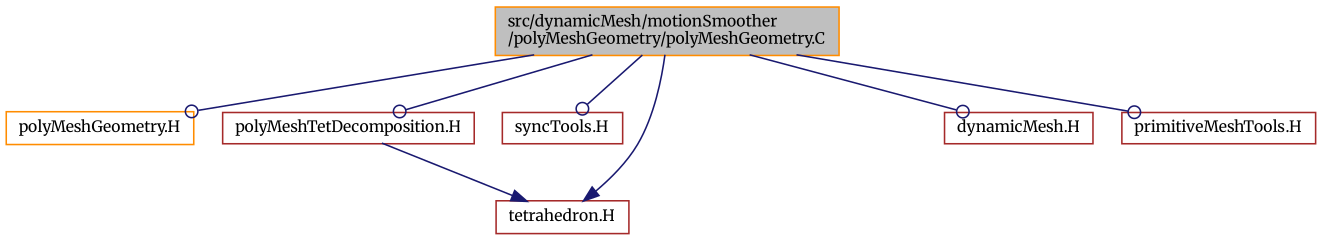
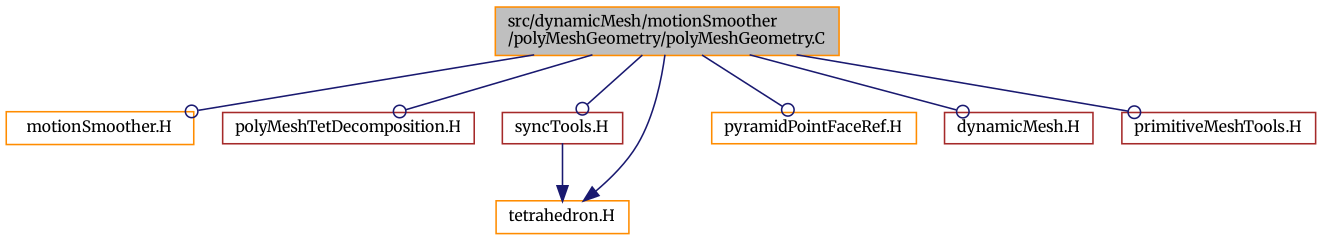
(100, 128) -> (100, 128)
none -> (814, 128)
(447, 169) -> (562, 164)
(562, 217) -> (562, 217)
